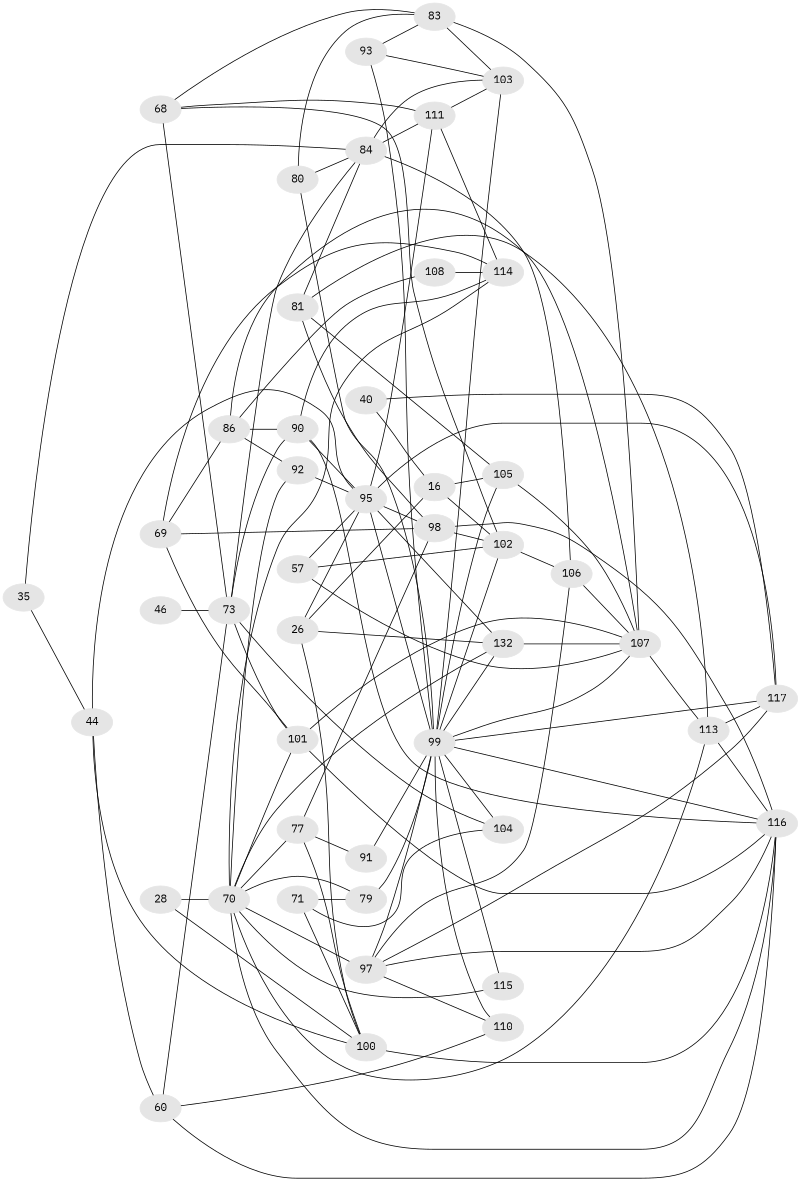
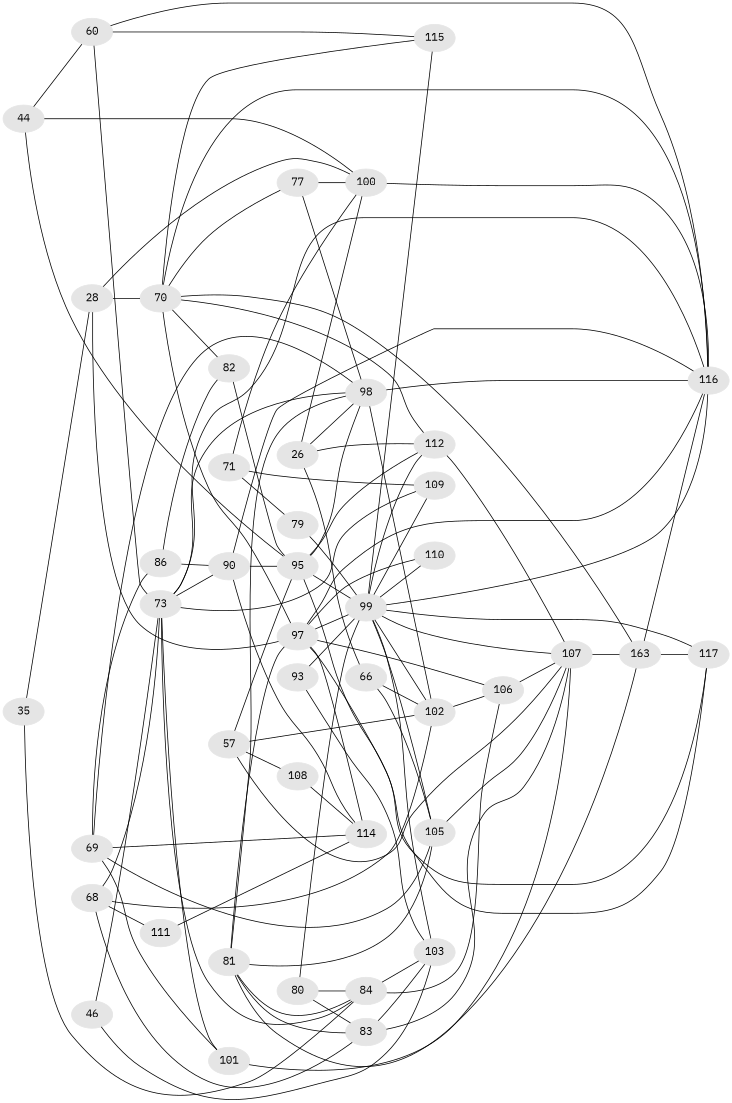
(400, 34) -> (279, 1019)
(469, 98) -> (285, 1092)
(400, 133) -> none
(498, 233) -> none
(316, 332) -> (263, 760)
(400, 344) -> none
(366, 400) -> none
none -> (208, 448)
(298, 470) -> (229, 368)
(435, 487) -> (366, 677)
(281, 540) -> (340, 732)
none -> (109, 544)
(335, 559) -> (332, 424)
(503, 644) -> (435, 445)
(58, 660) -> (58, 505)
(709, 731) -> (640, 655)
none -> (256, 734)
(262, 819) -> none
(503, 830) -> (435, 486)
(366, 859) -> none
(298, 876) -> none
(520, 894) -> (347, 221)
none -> (280, 925)
(335, 1080) -> (264, 32)
